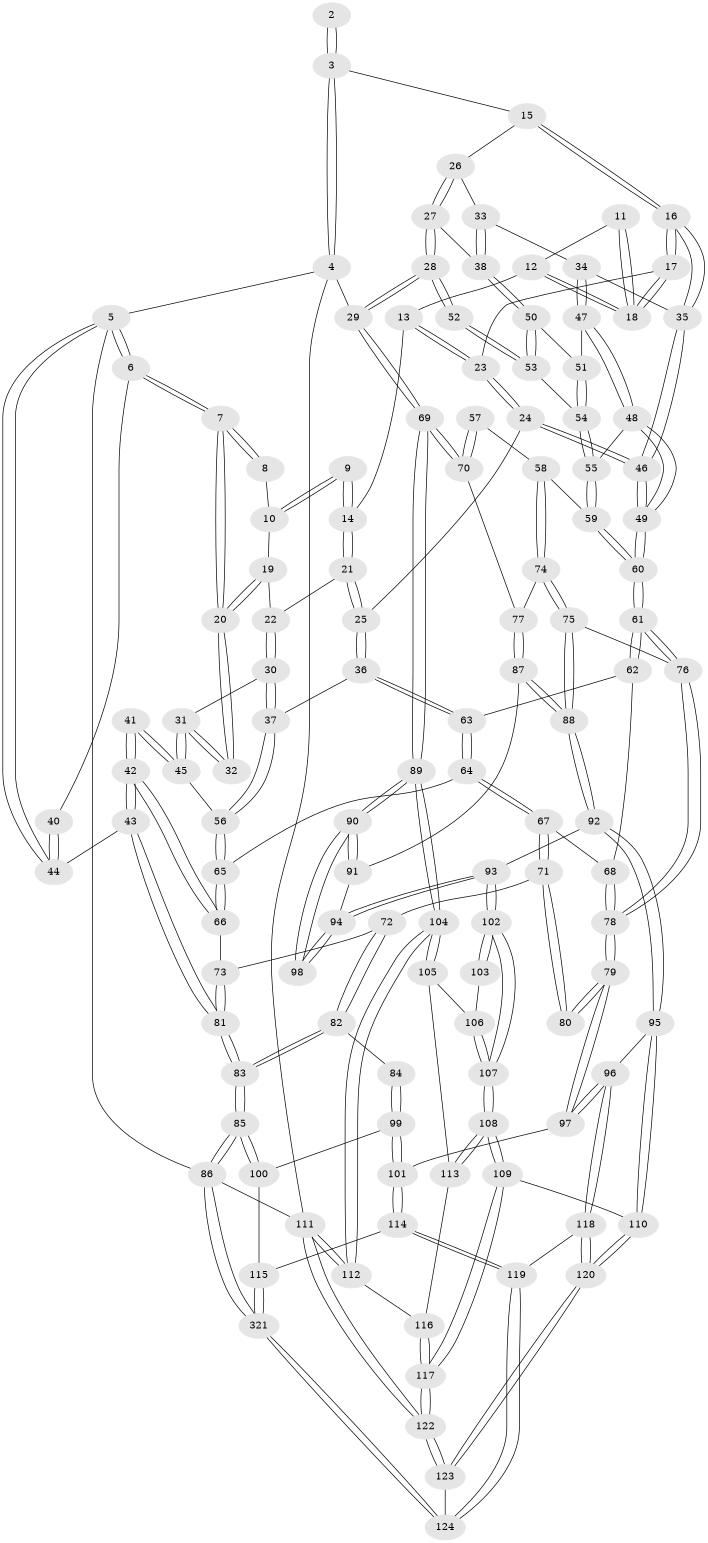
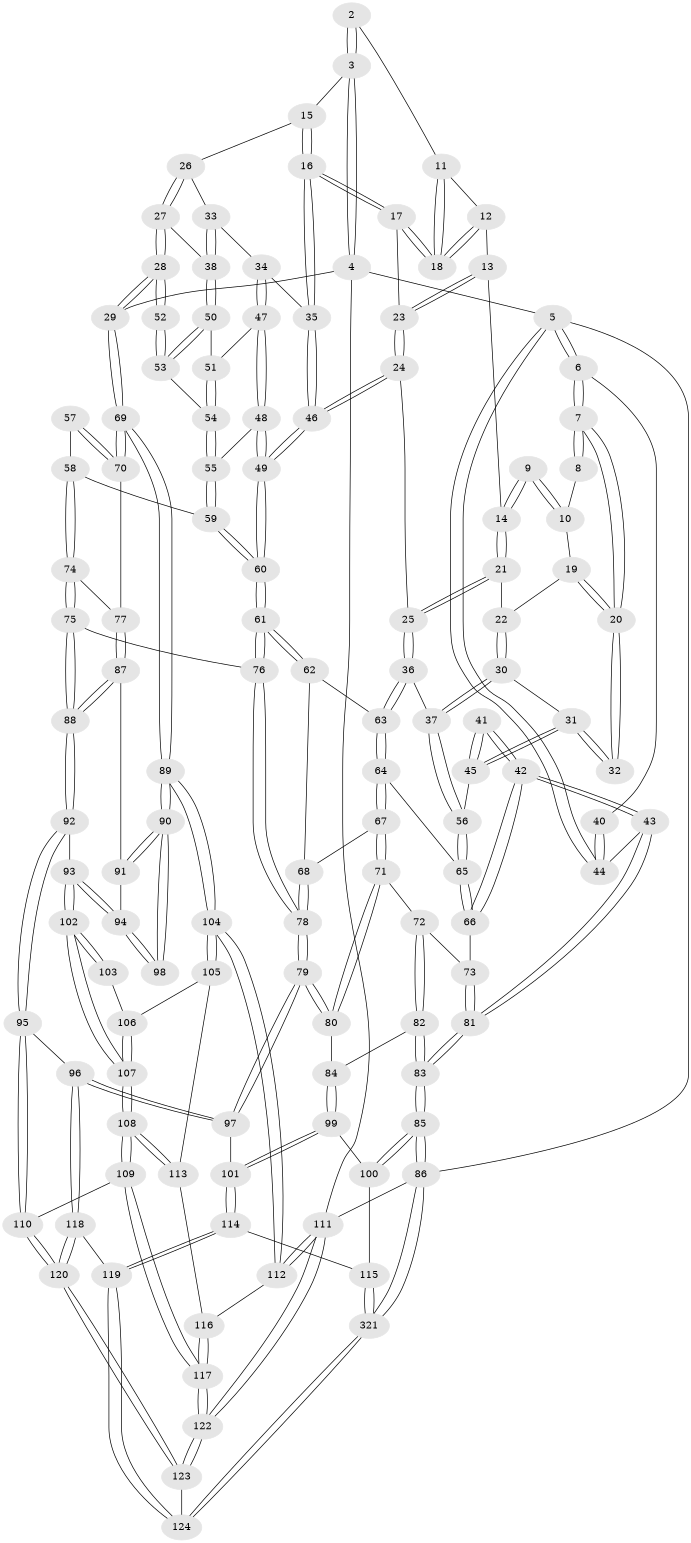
none -> (399, 90)
none -> (332, 1049)
